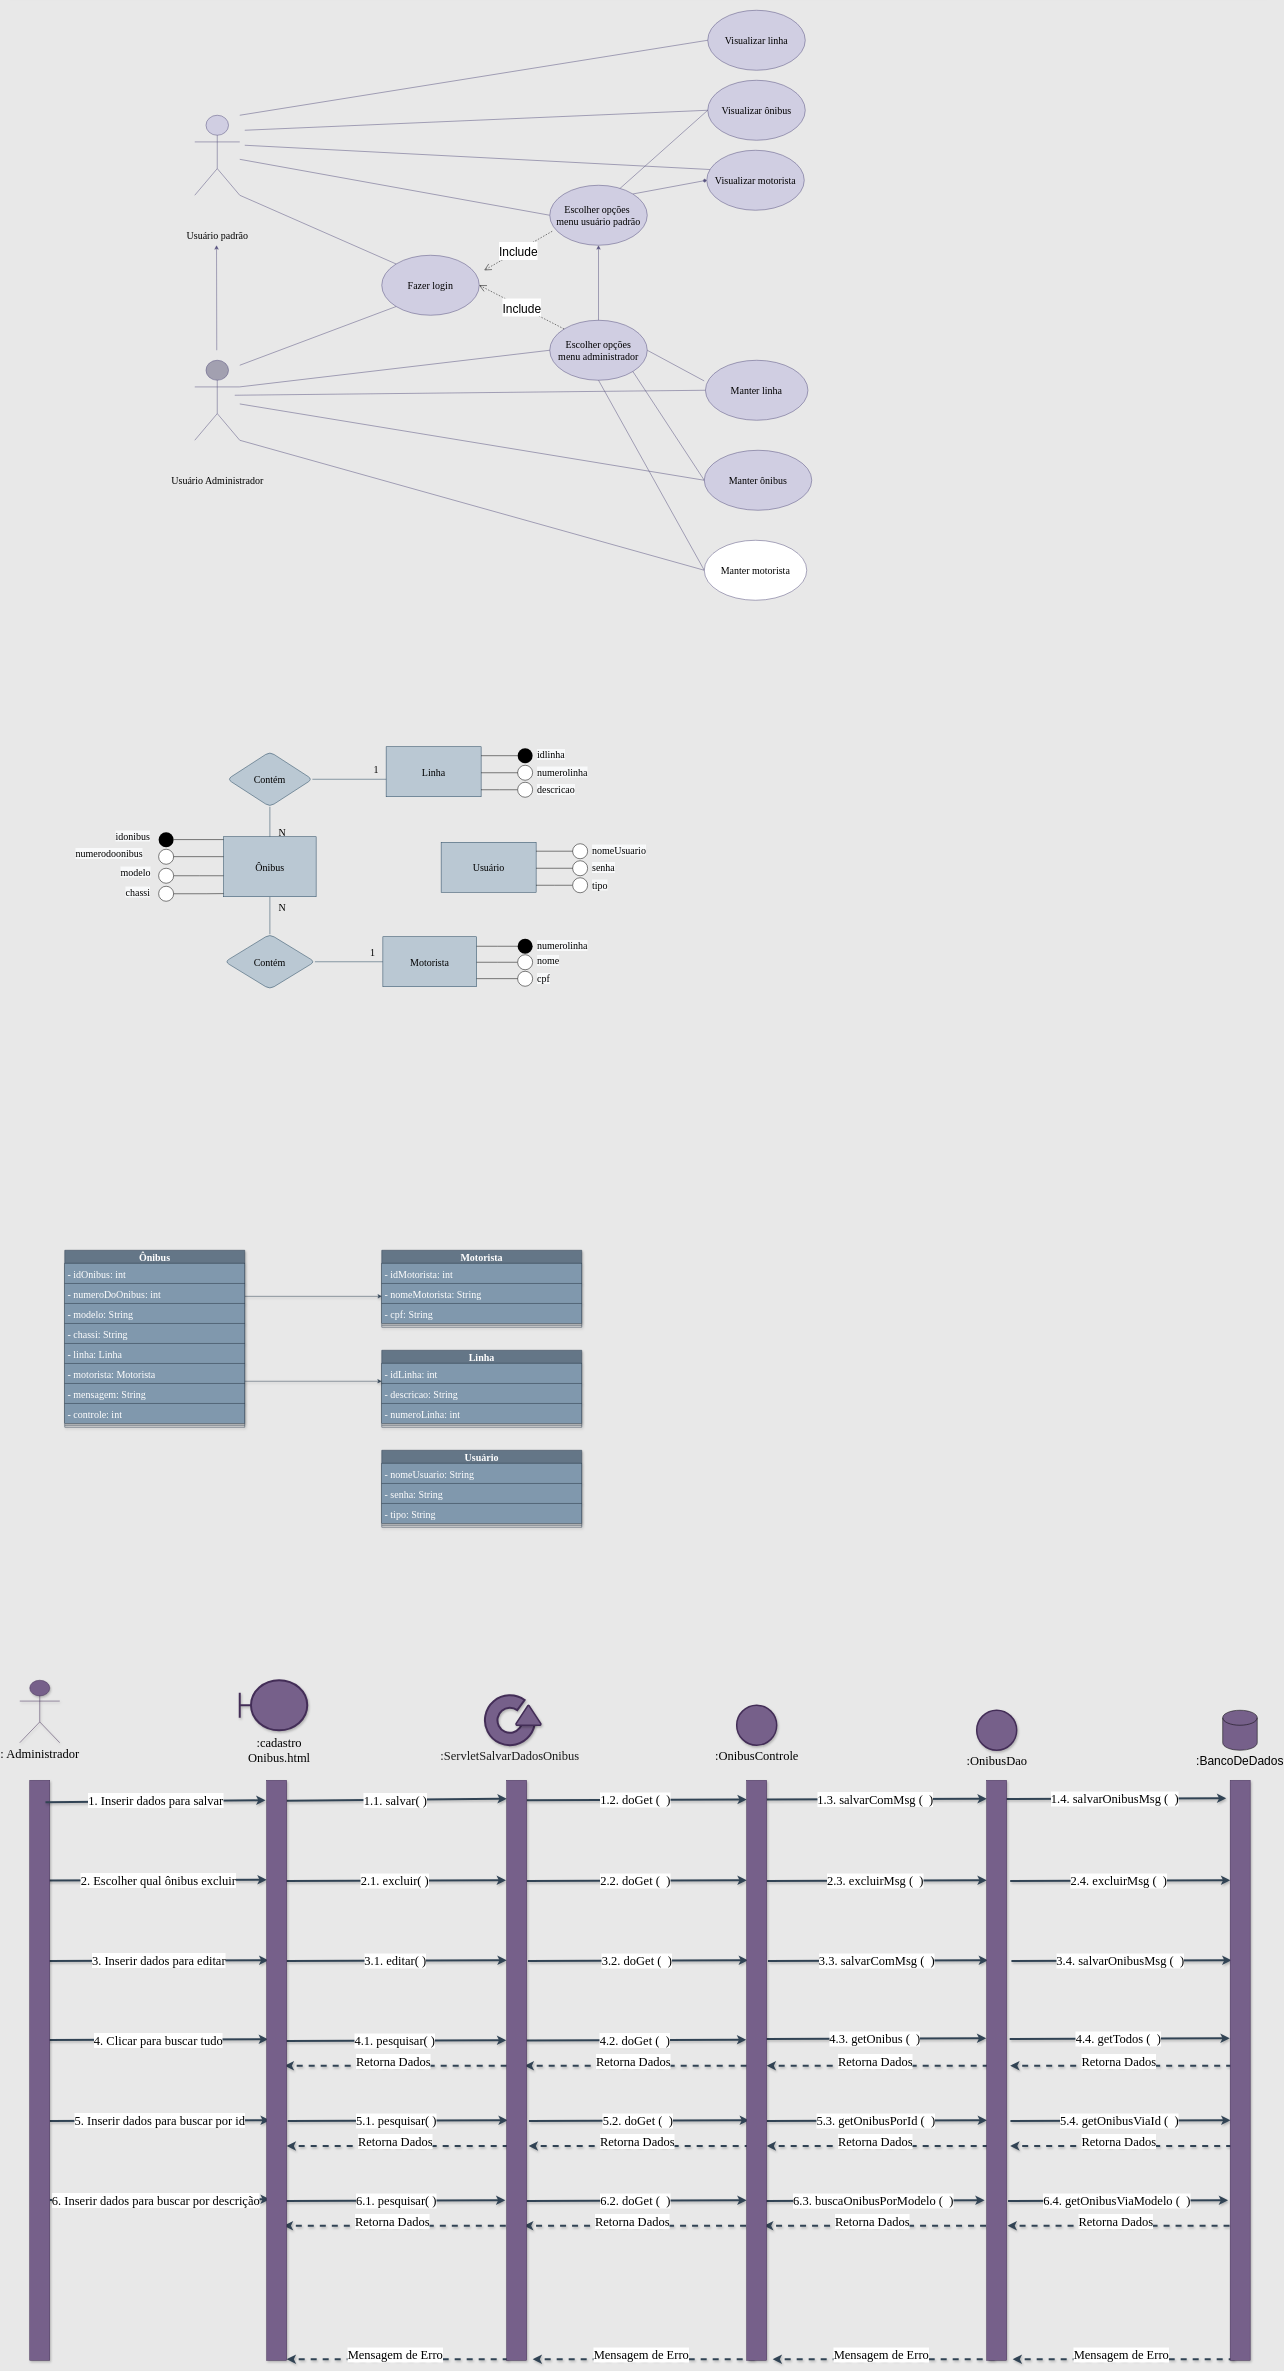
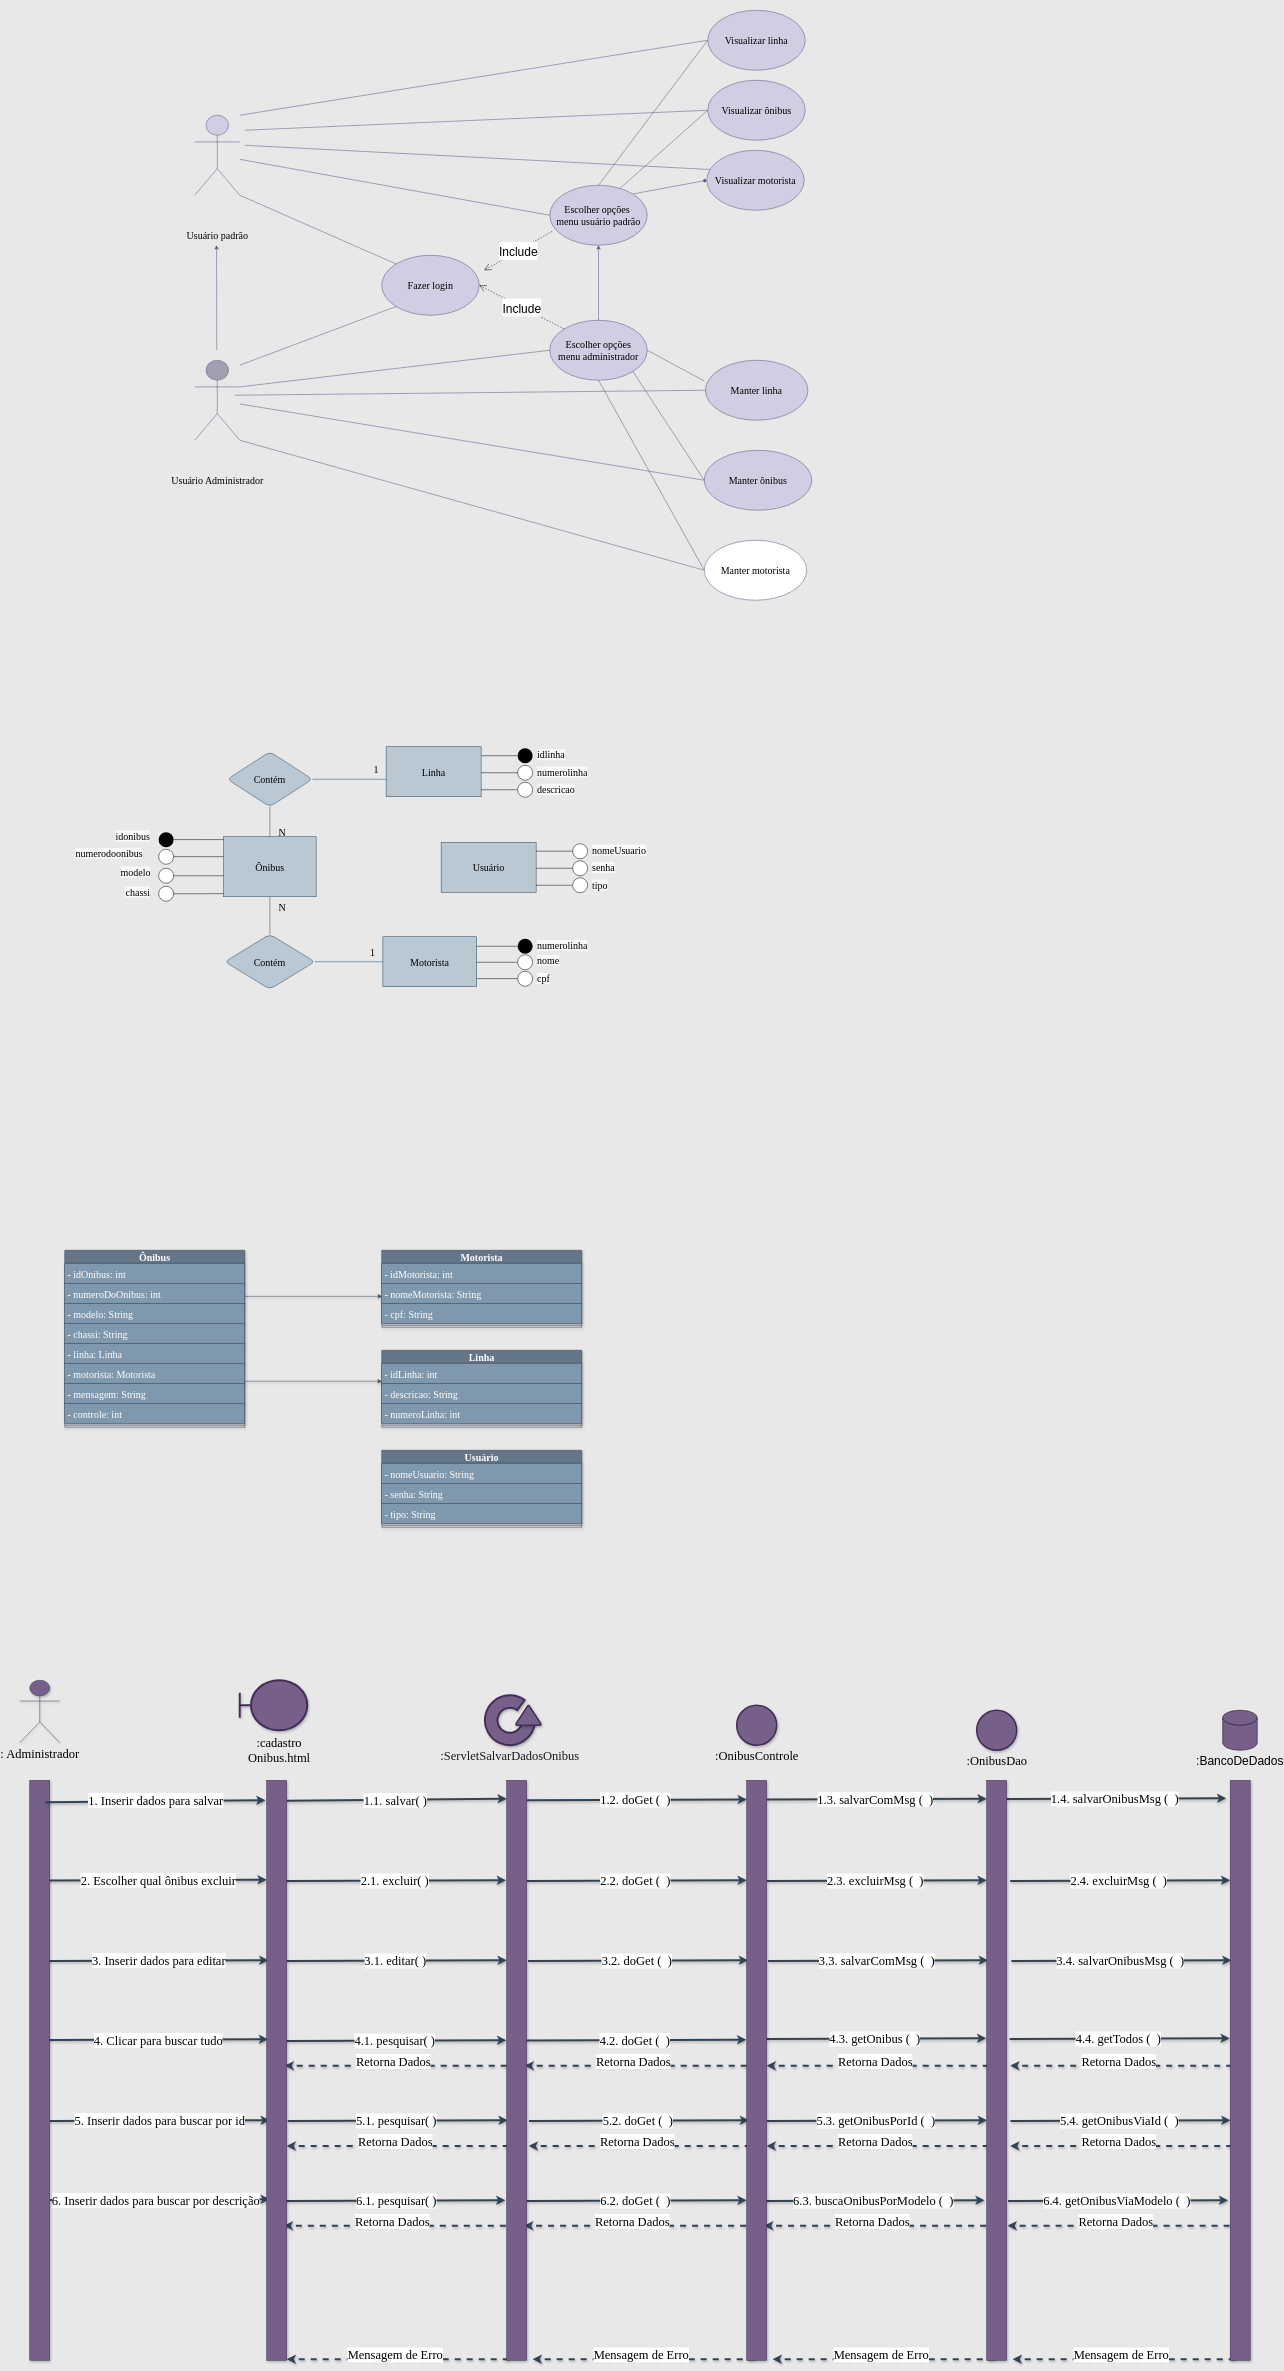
none -> (652, 114)
